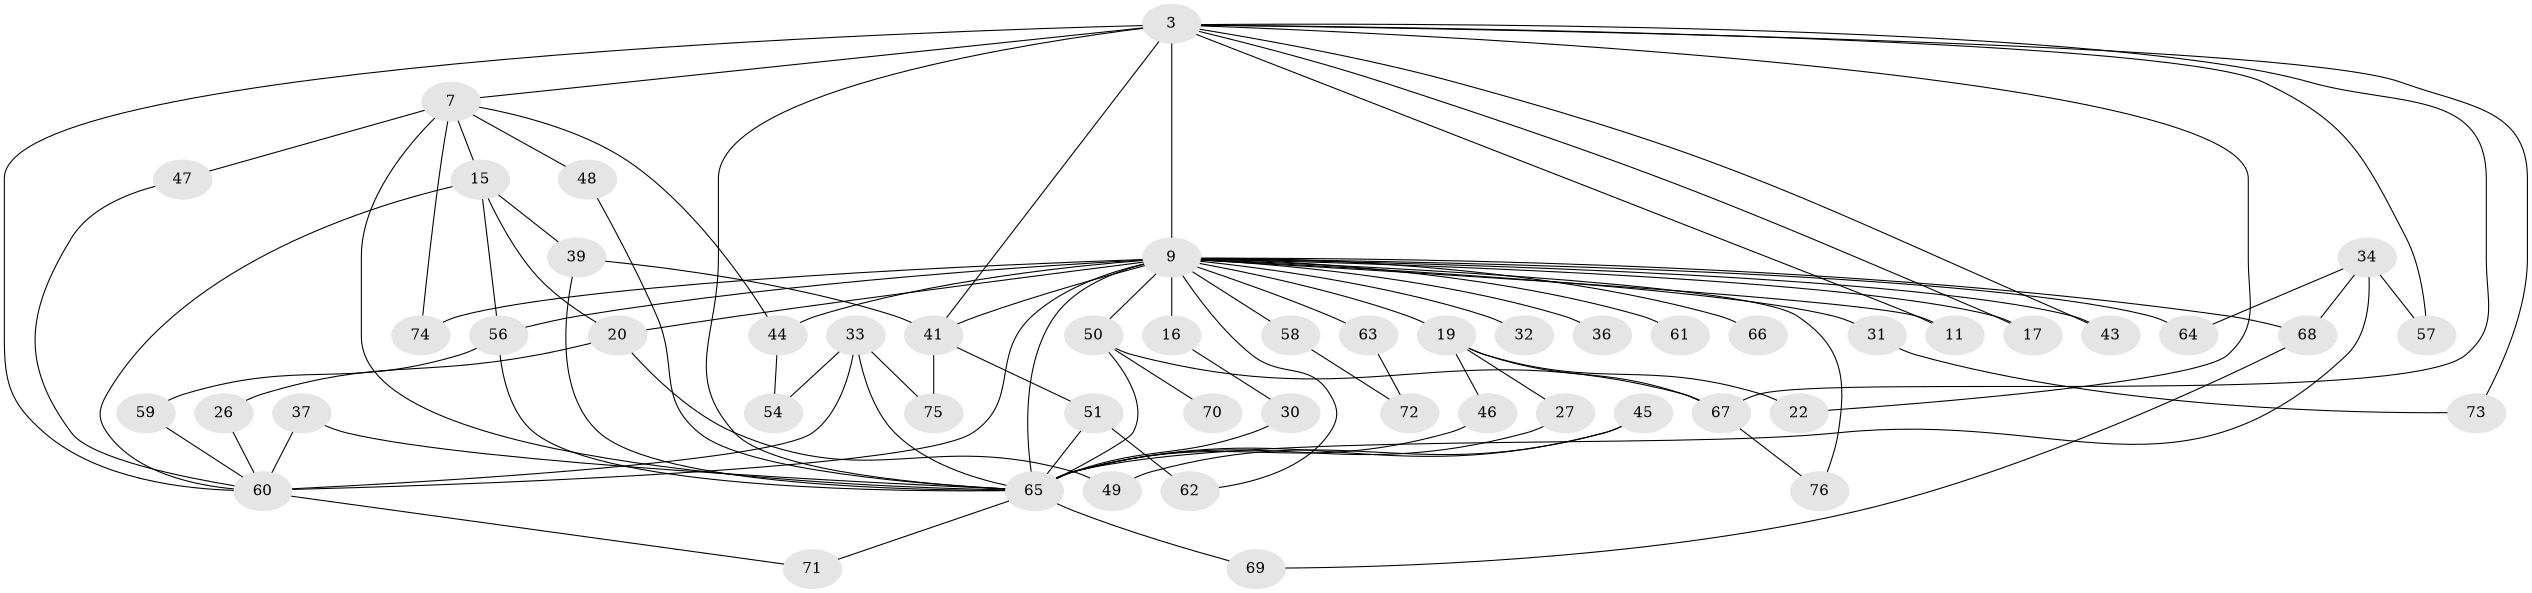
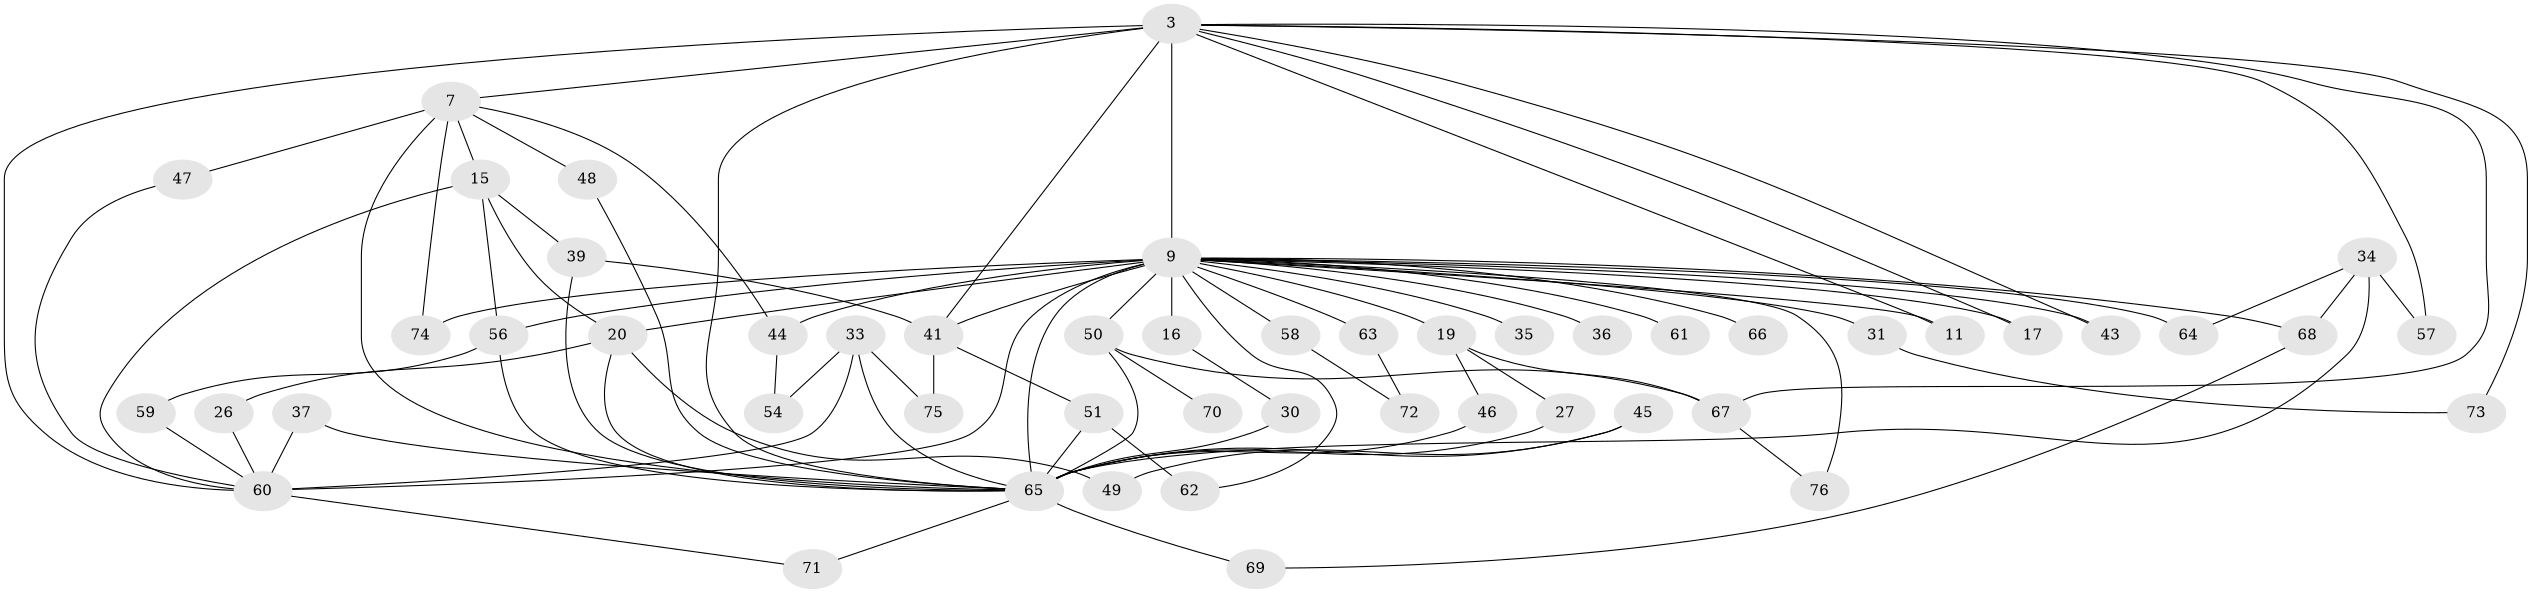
(1524, 335) -> (1524, 335)
(1799, 413) -> none
none -> (765, 480)
